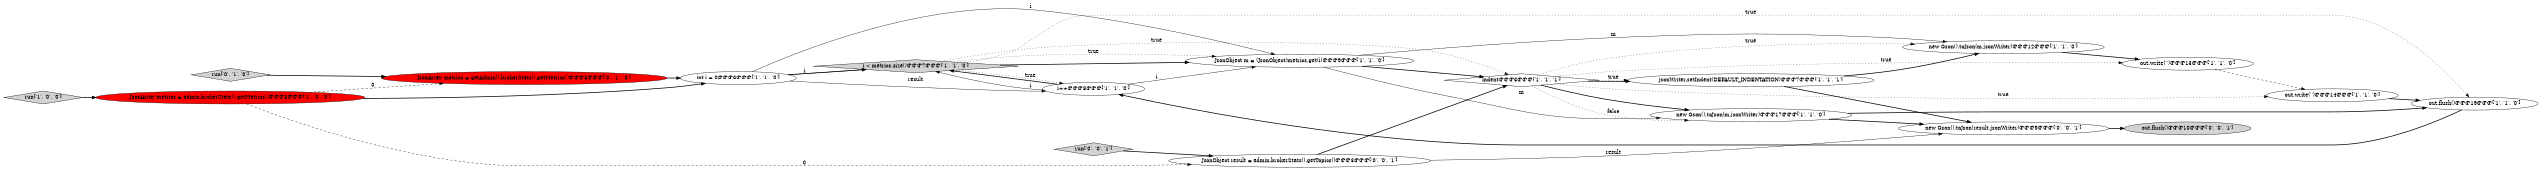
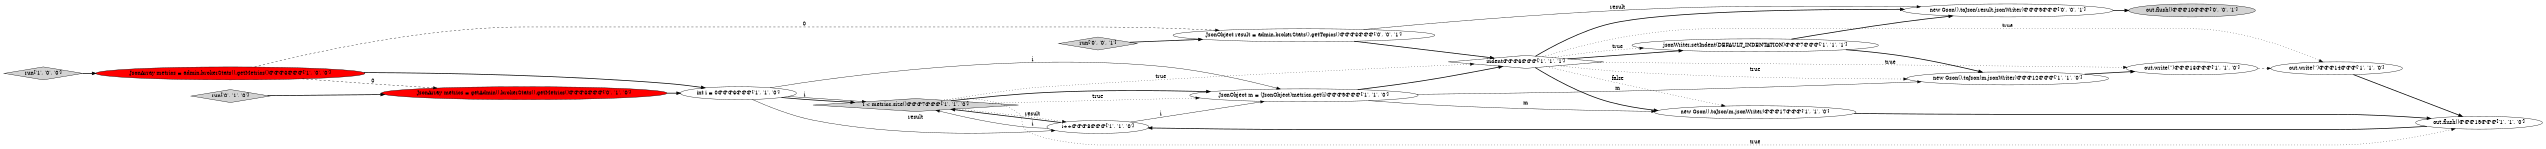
(1031, 76) -> (1033, 114)
(1874, 122) -> (1714, 13)
